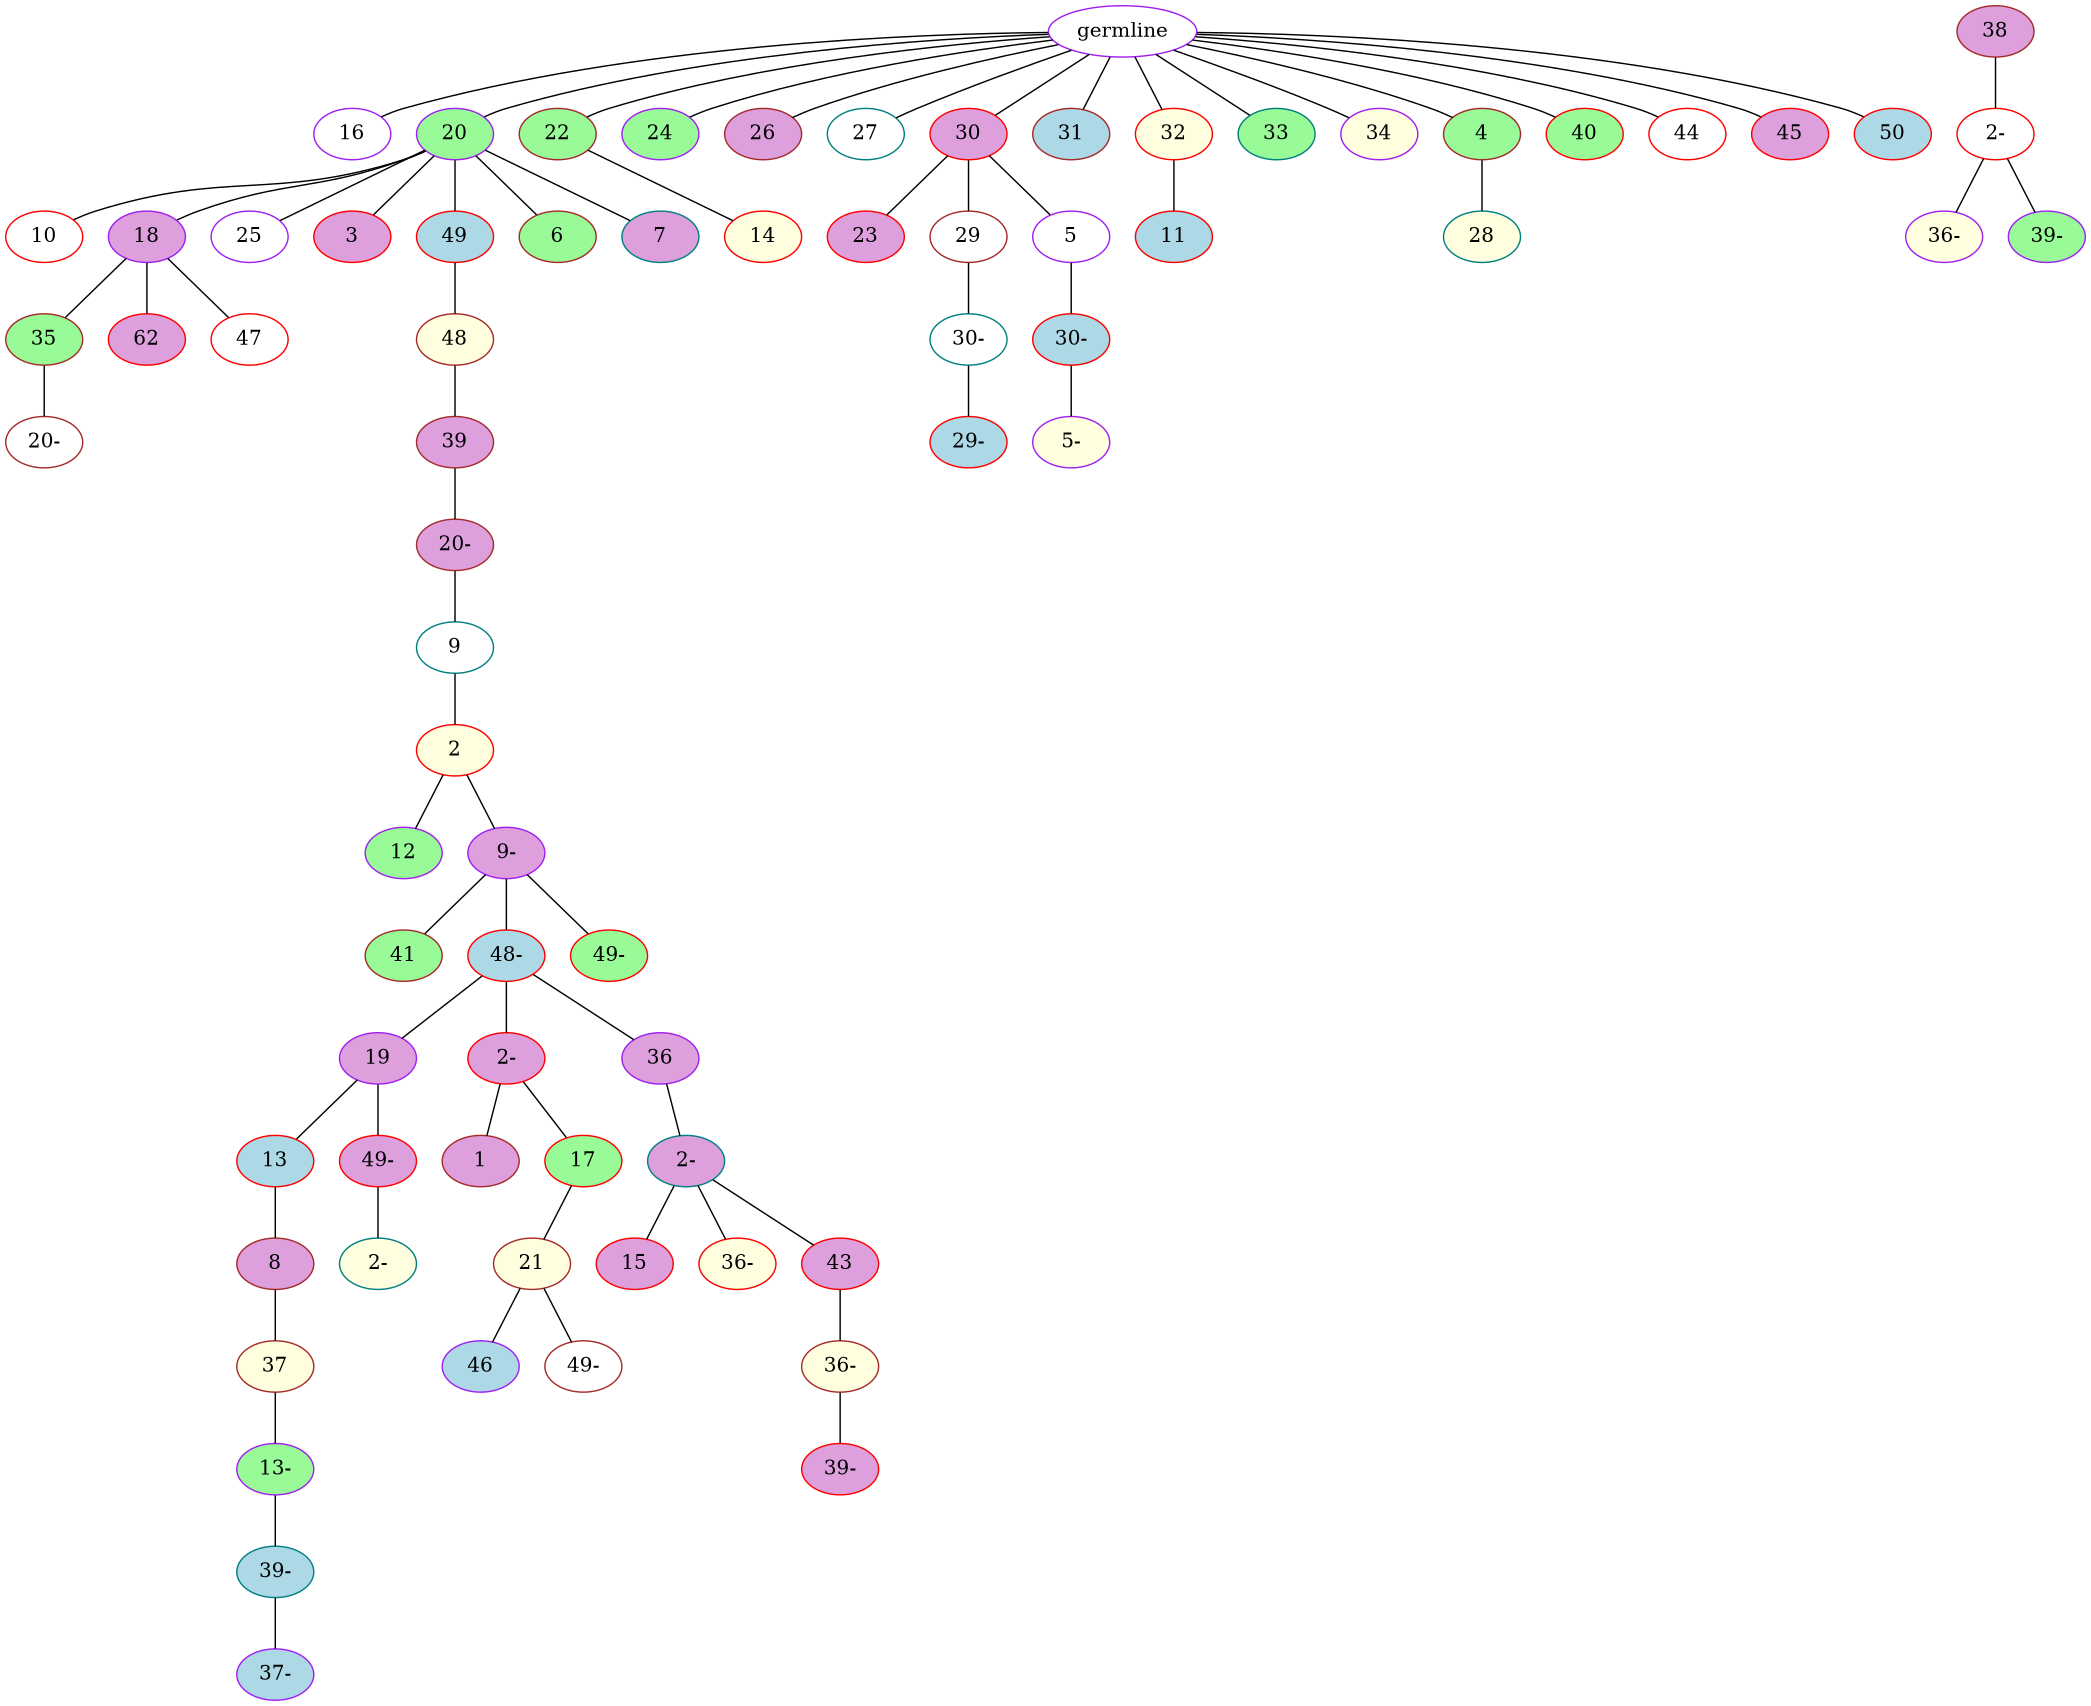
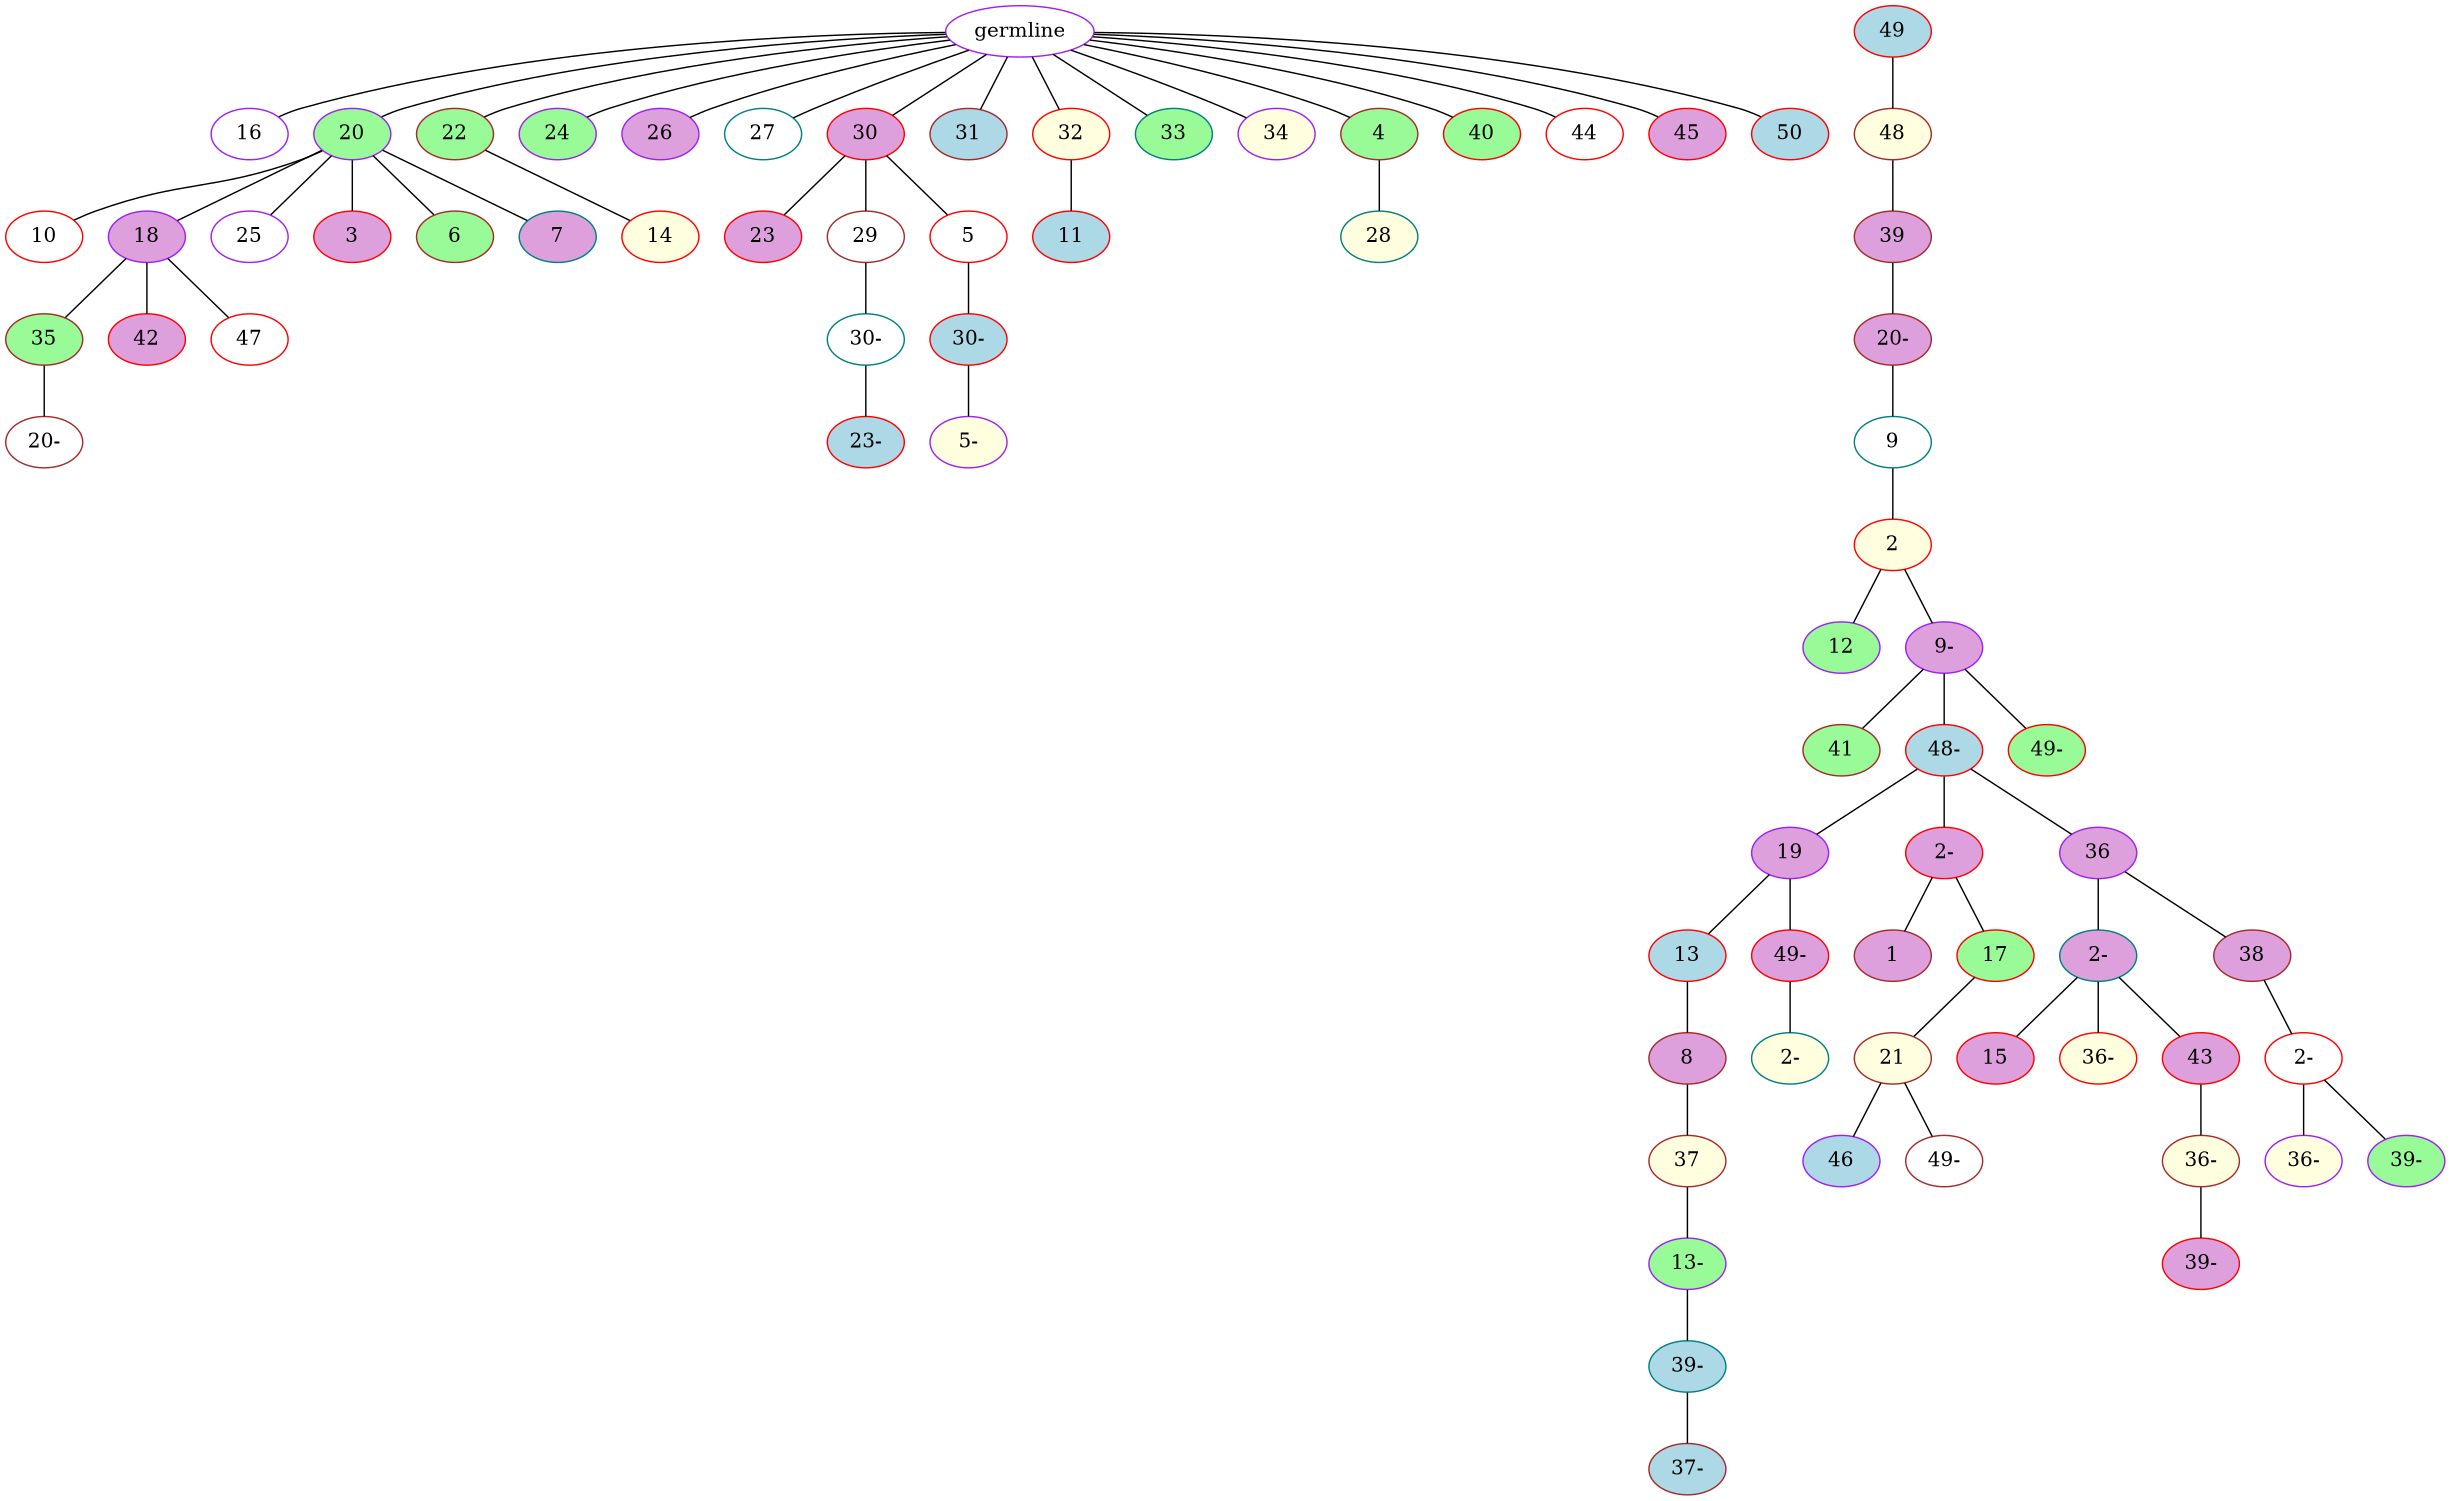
(763, 134) -> (660, 134)
(455, 186) -> none
(1071, 237) -> (969, 237)
(147, 339) -> (147, 339)
(969, 442) -> (866, 442)
none -> (2175, 904)
(275, 1675) -> (1687, 1469)
